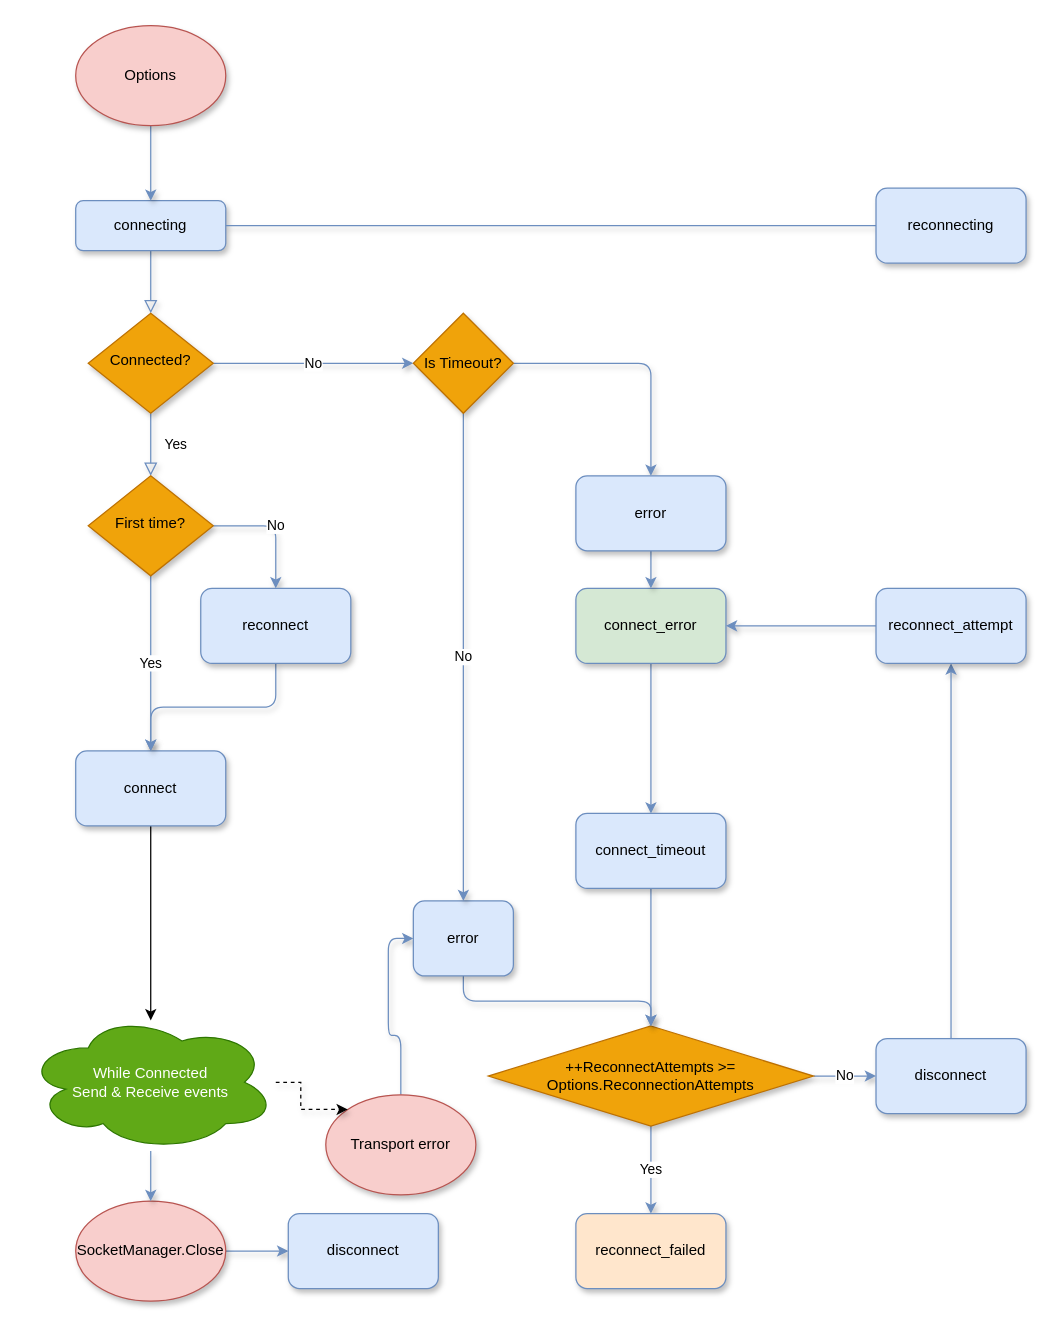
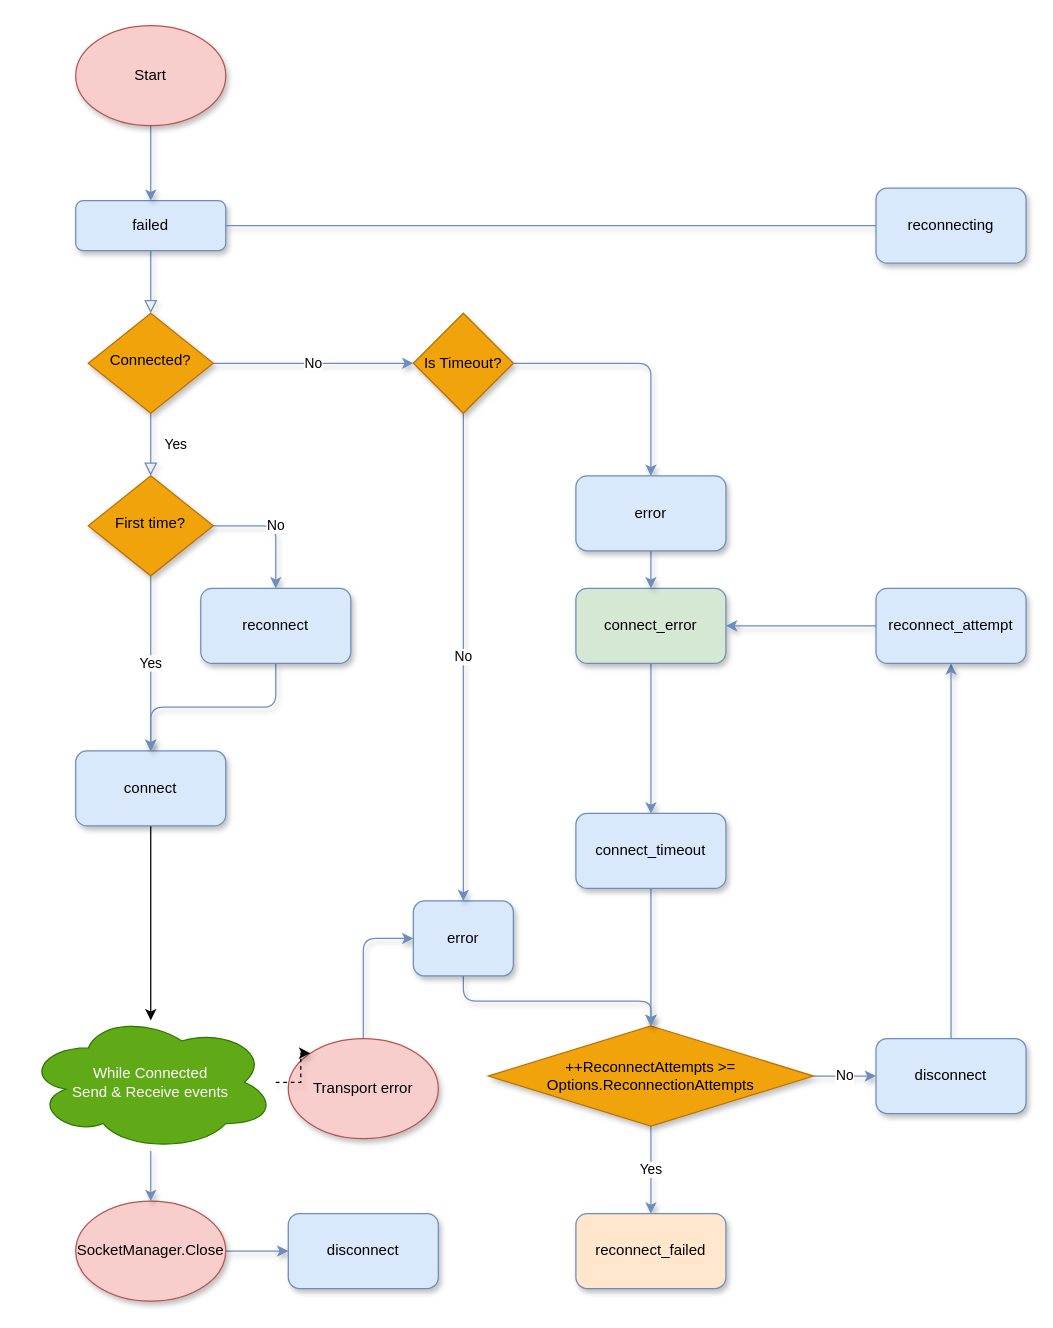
(151, 76) -> (151, 76)
(151, 226) -> (151, 226)
(401, 1144) -> (363, 1088)
